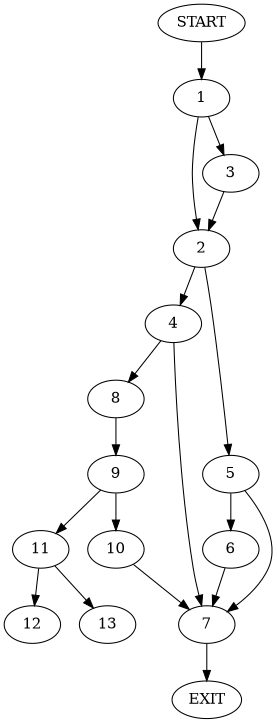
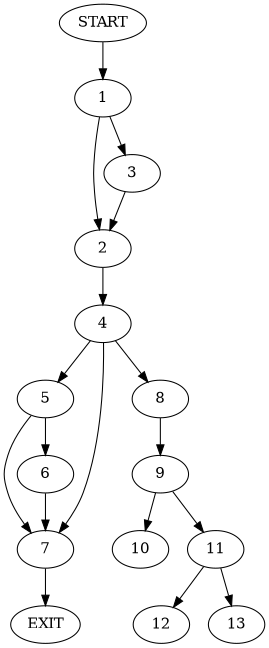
(218, 356) -> (77, 357)
(157, 584) -> none
